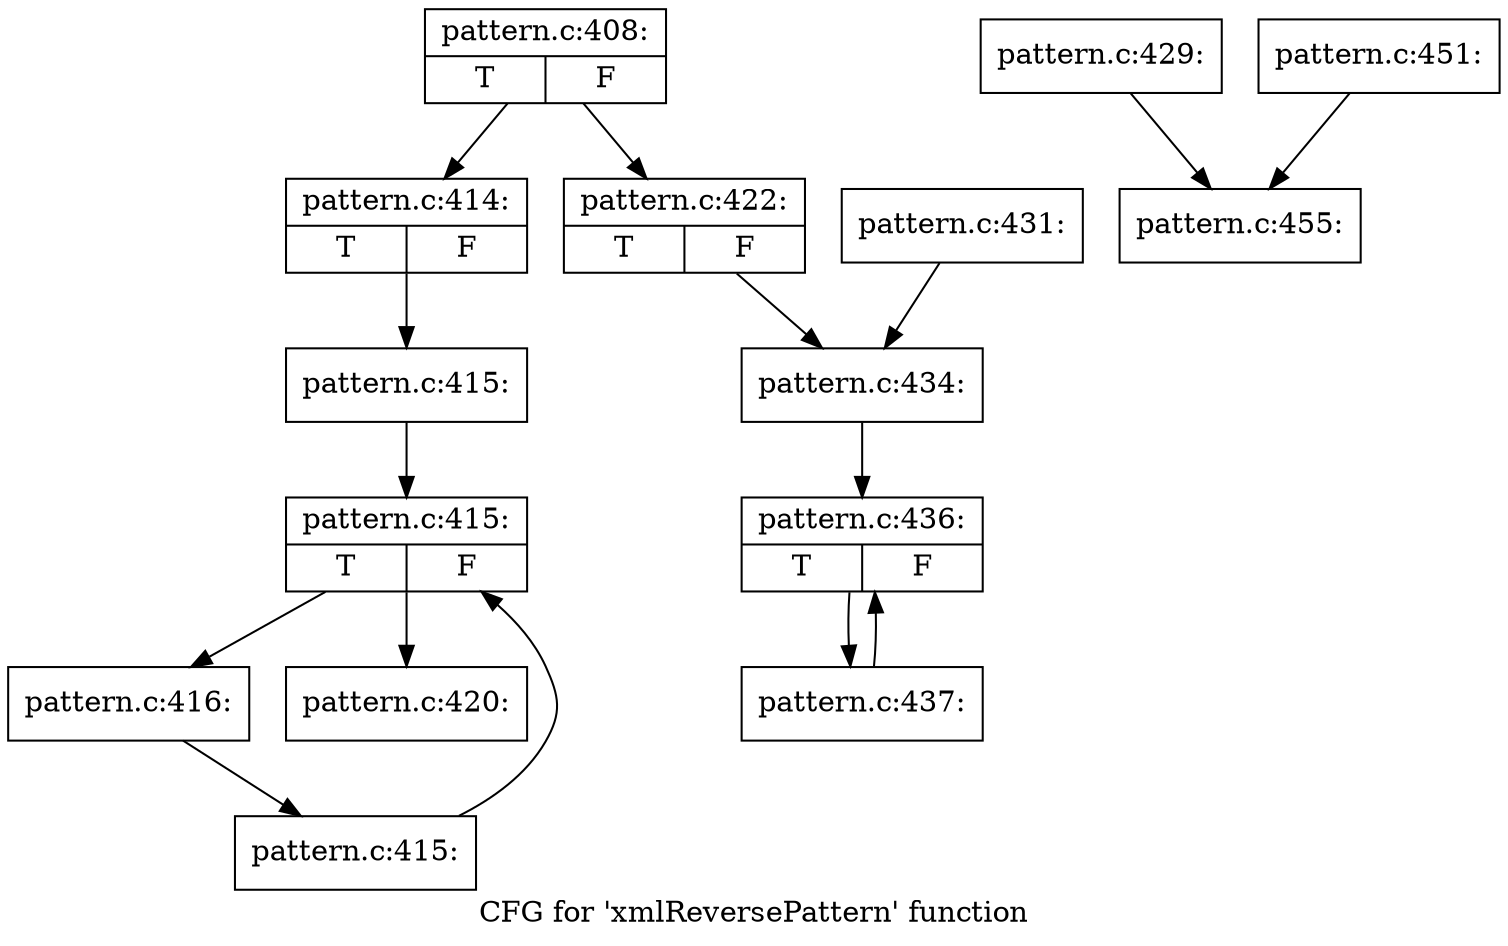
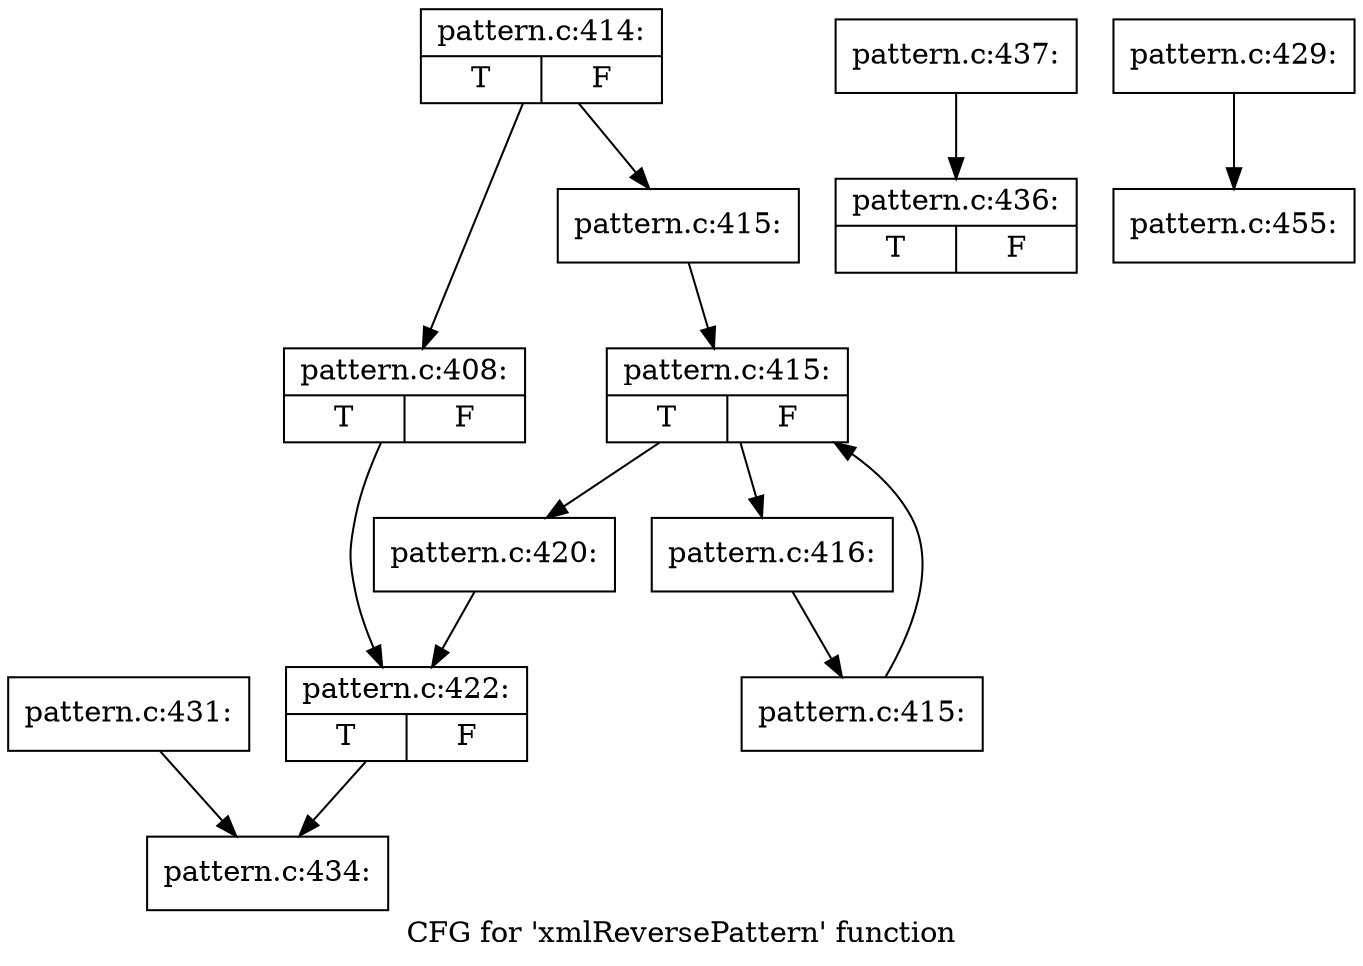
(1379, 56) -> none
(483, 133) -> (477, 216)
(862, 450) -> none
(848, 619) -> none
none -> (458, 620)
